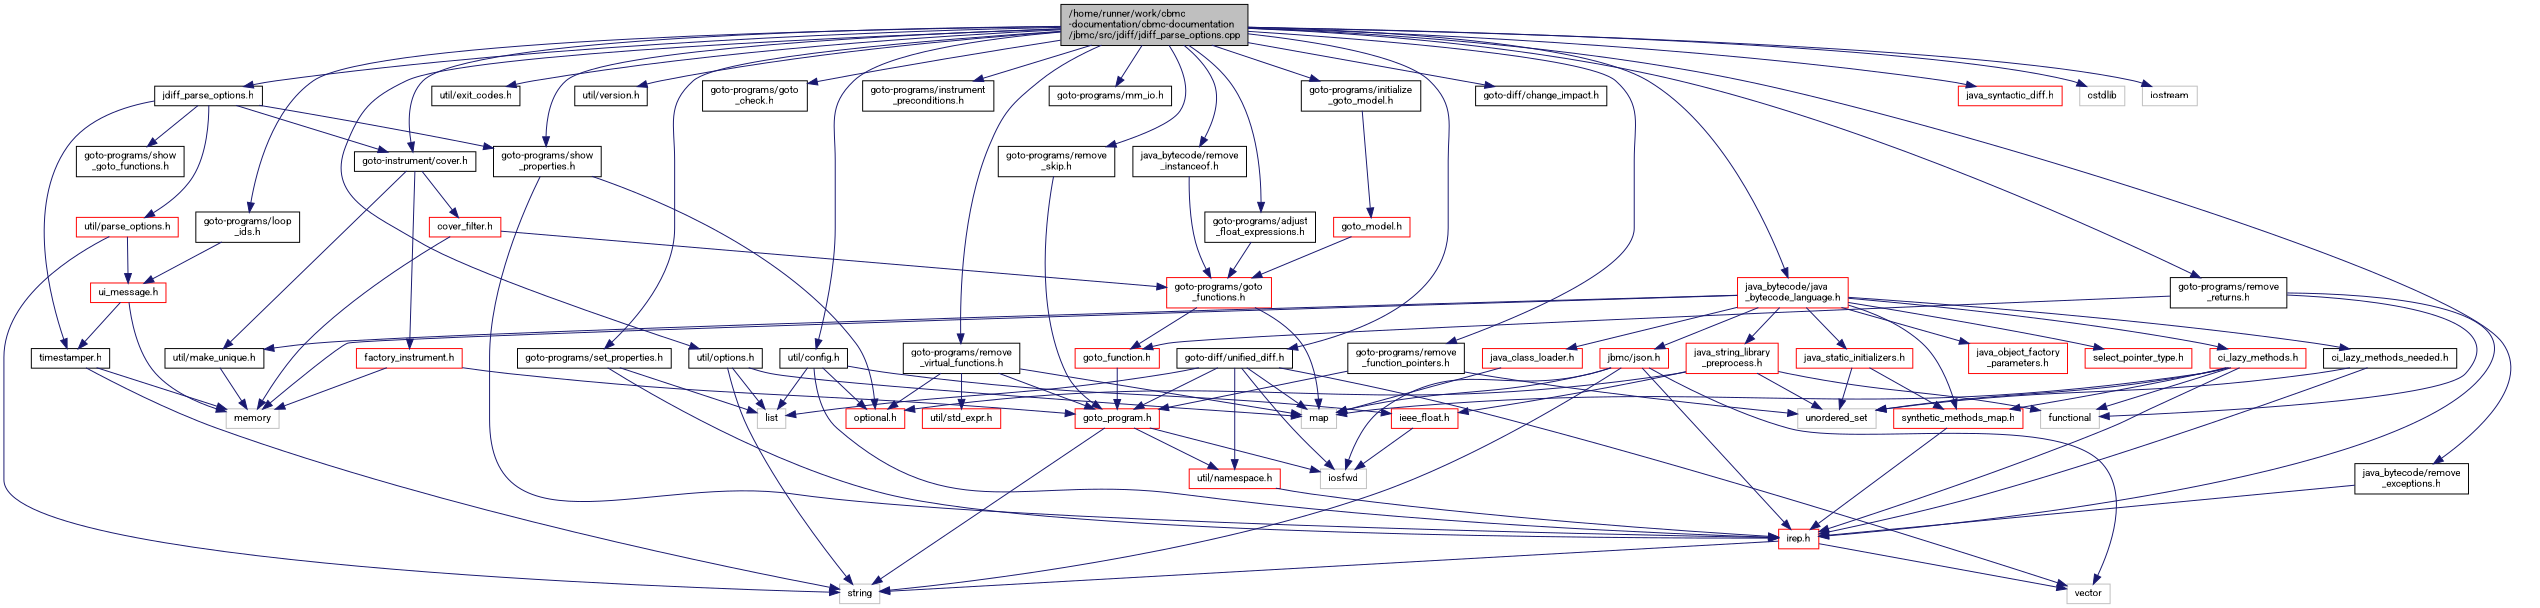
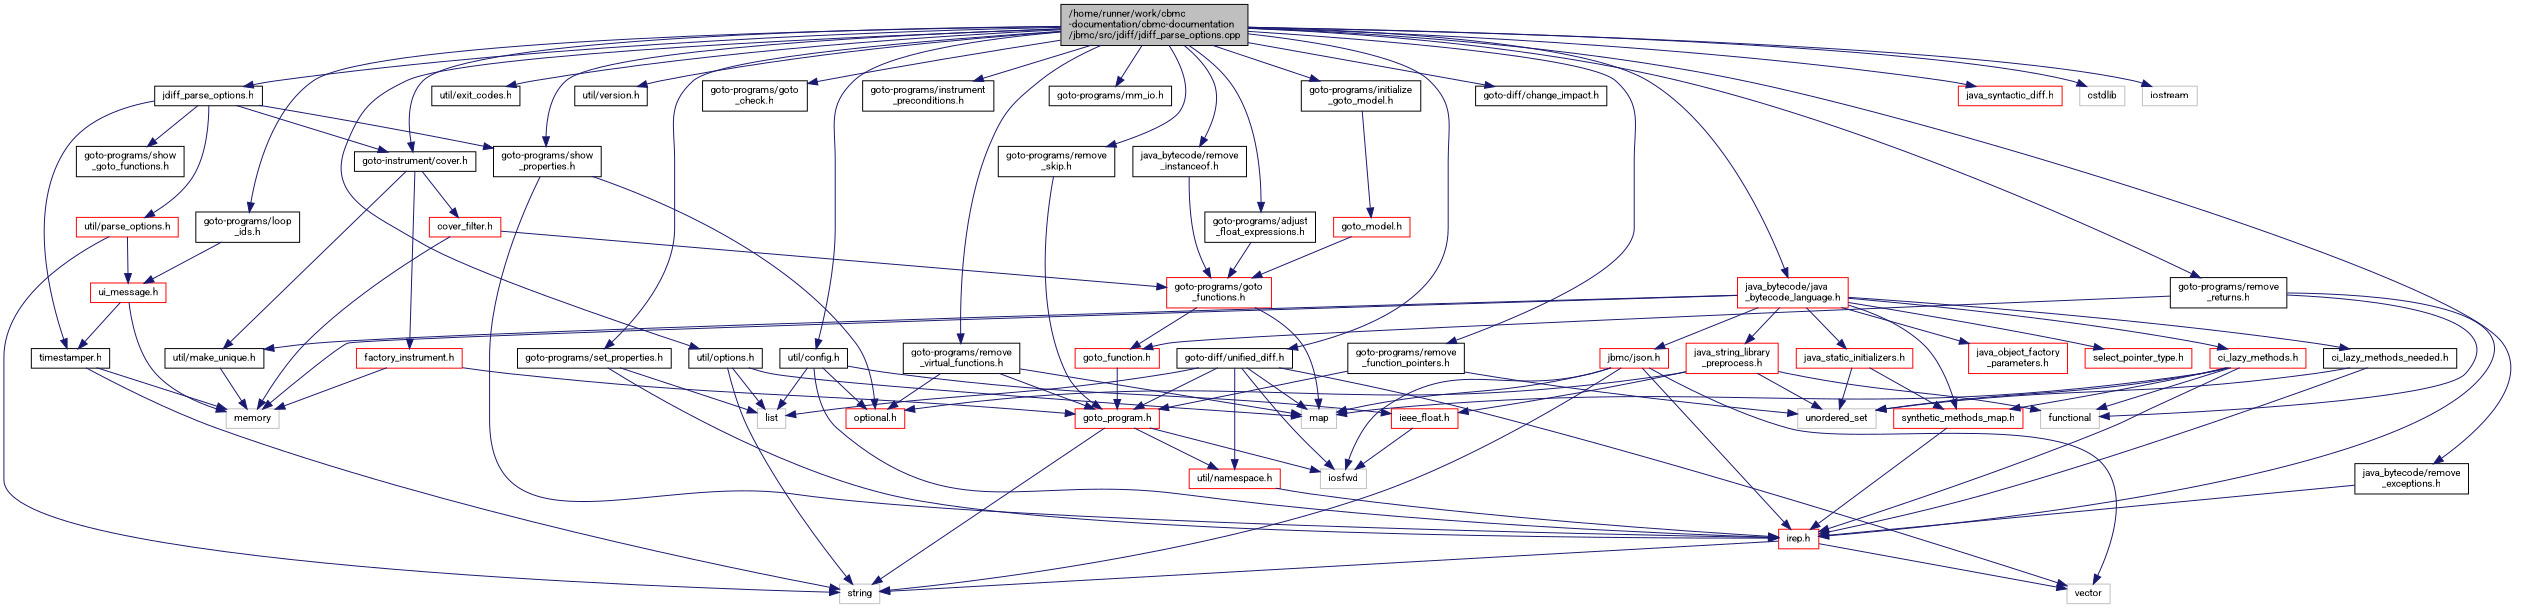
(1532, 358) -> none
(962, 419) -> none
